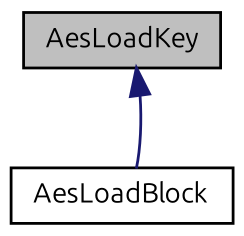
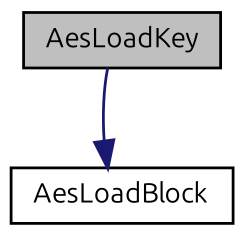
(141, 132) -> (104, 104)
